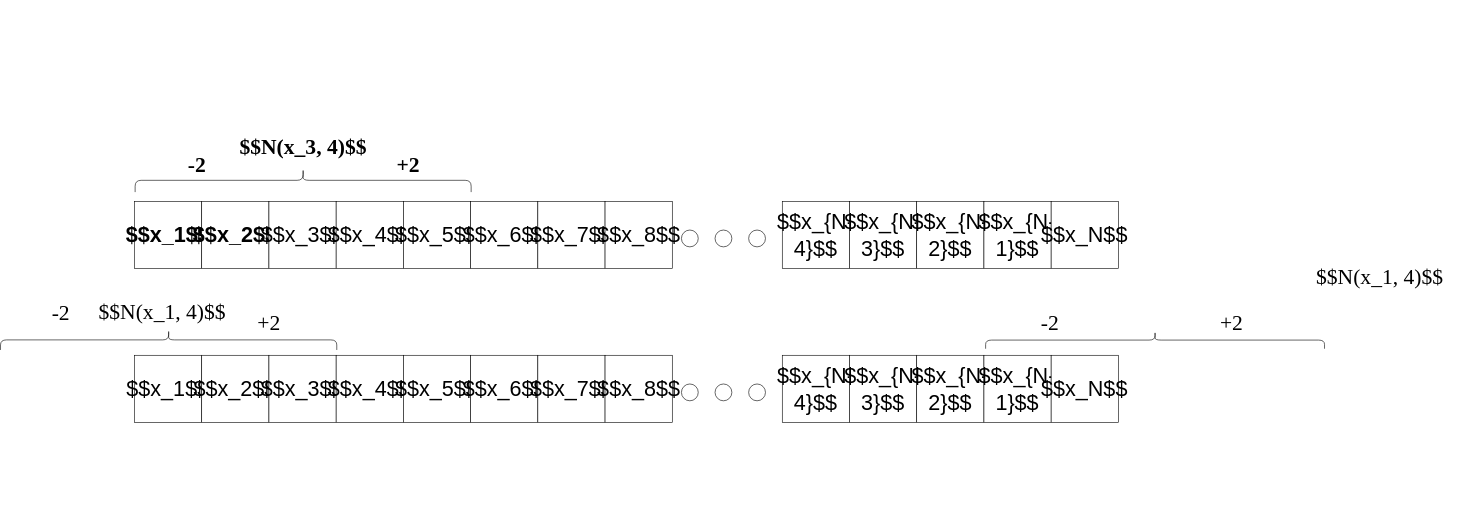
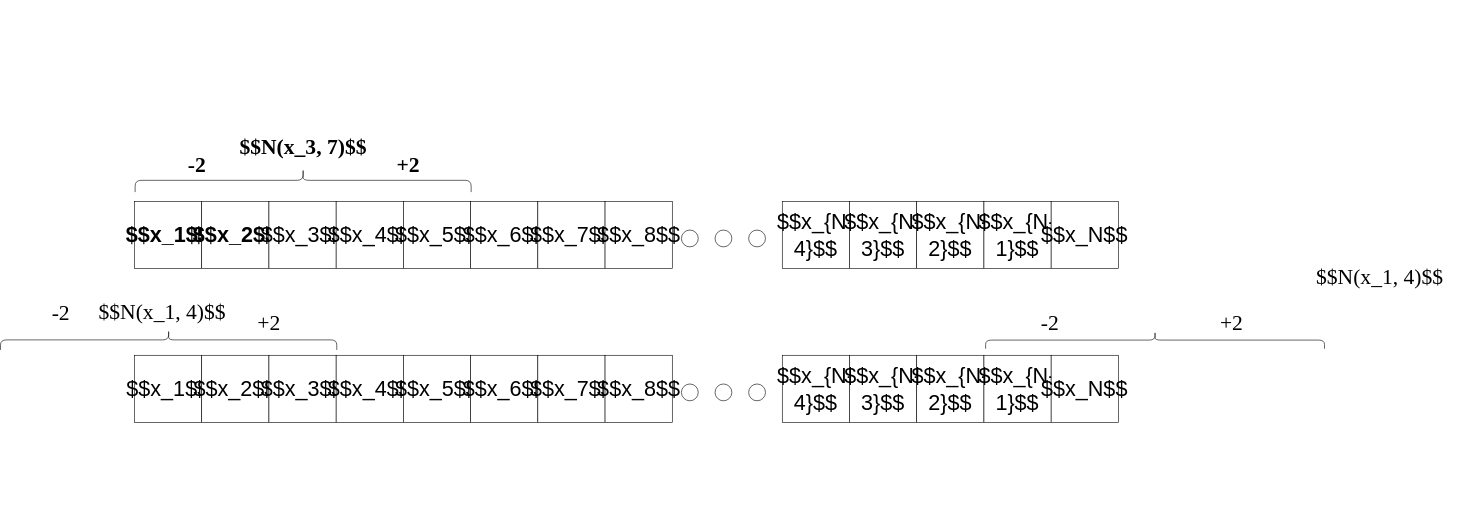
(303, 147) -> (303, 147)
